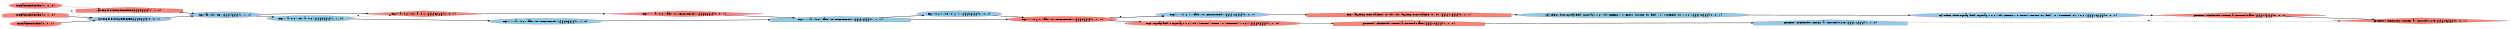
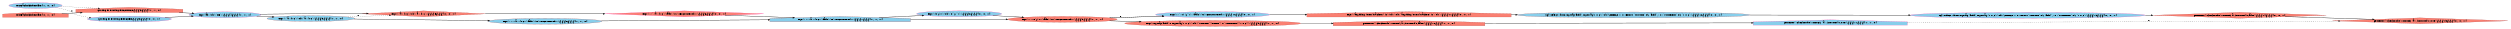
(36, 6) -> (36, 6)
(80, 17) -> (71, 13)
(36, 24) -> none
